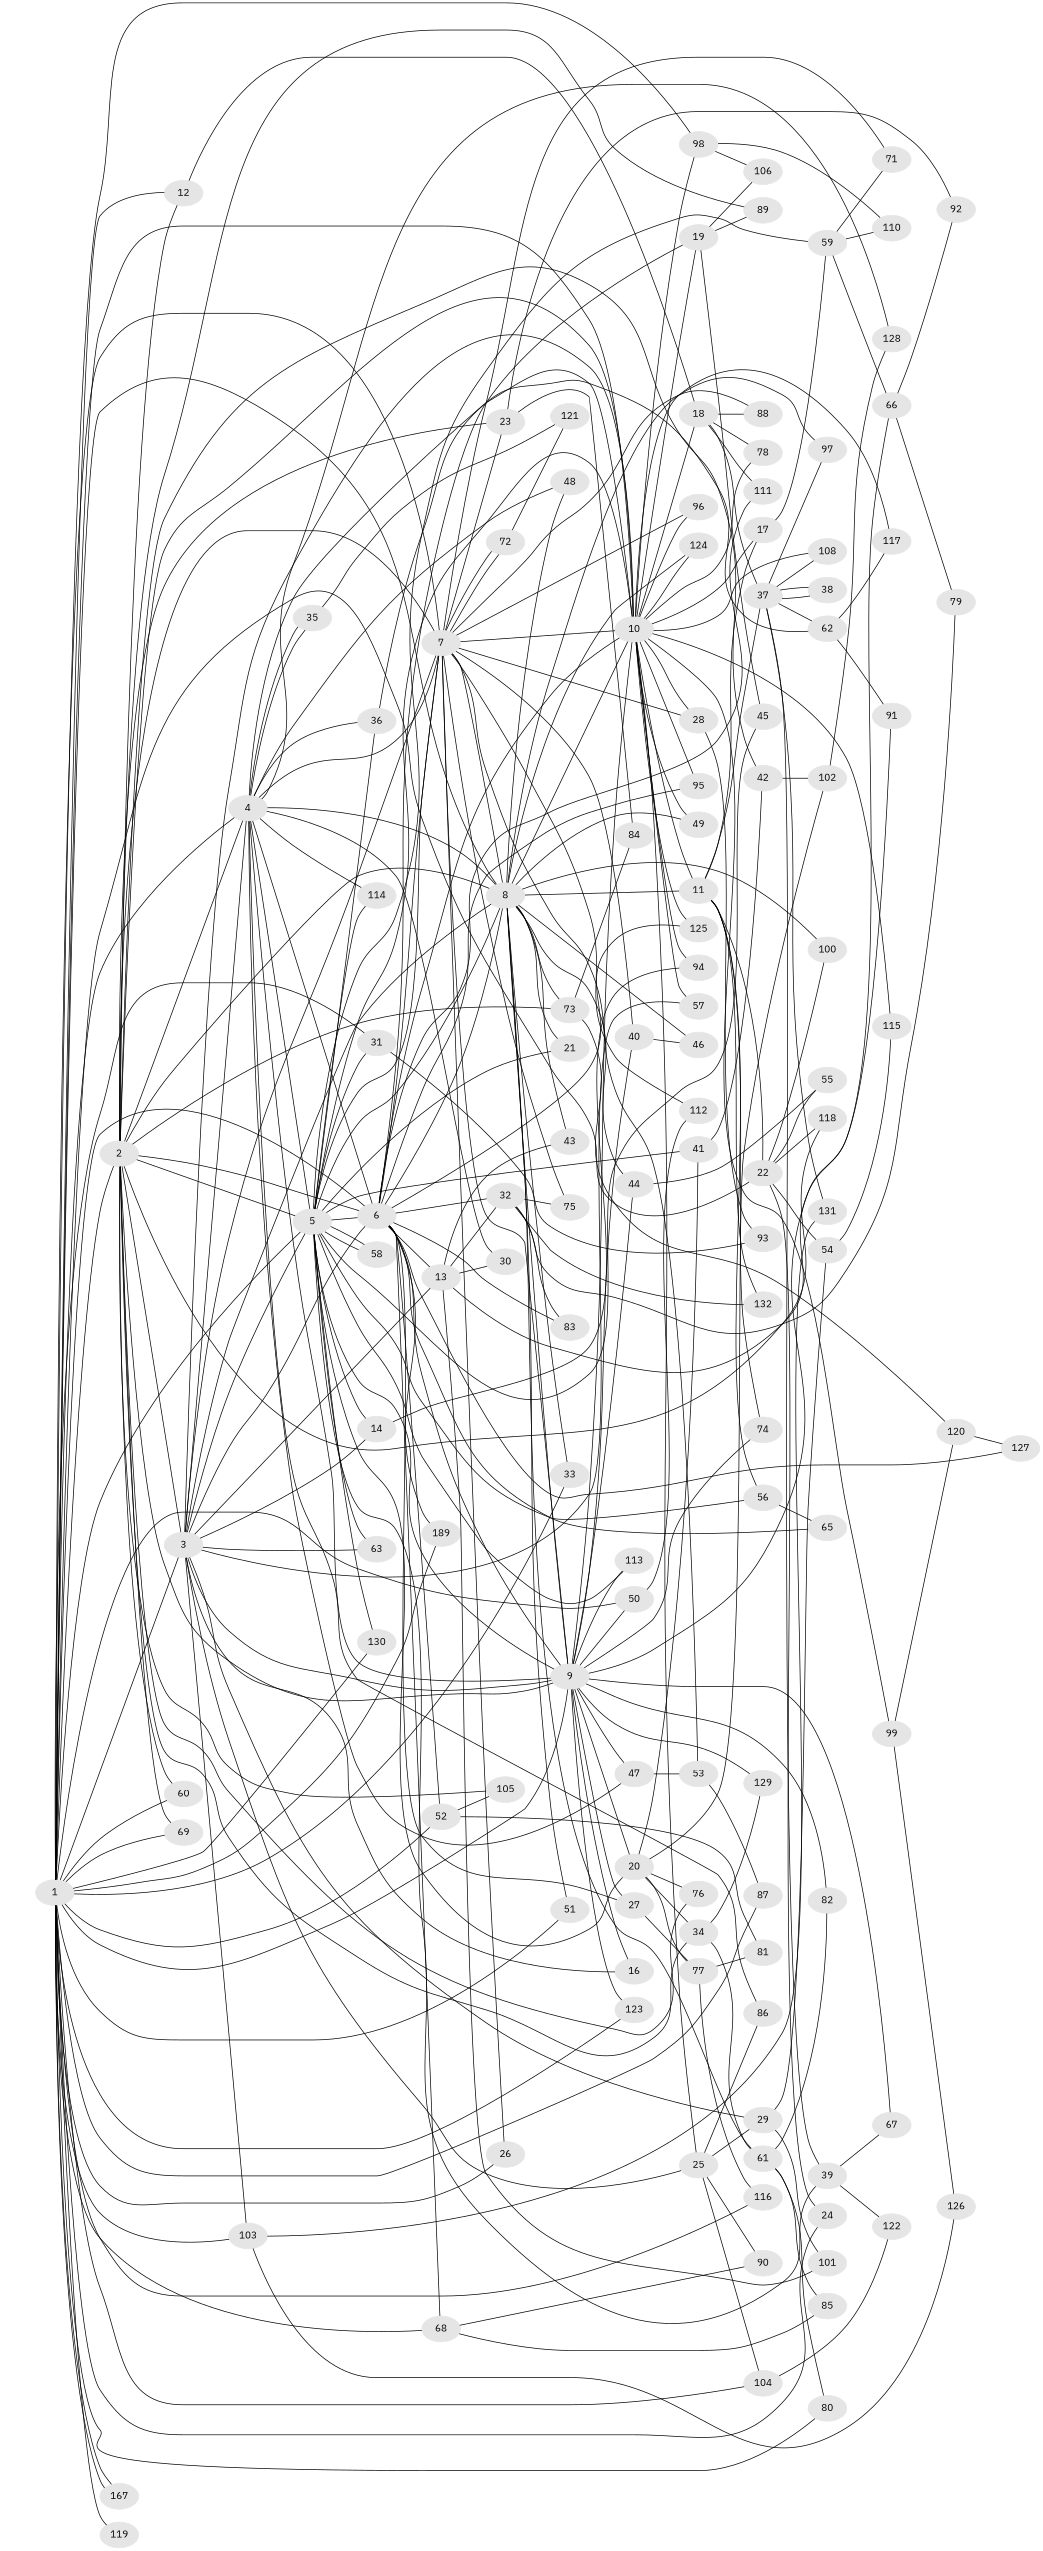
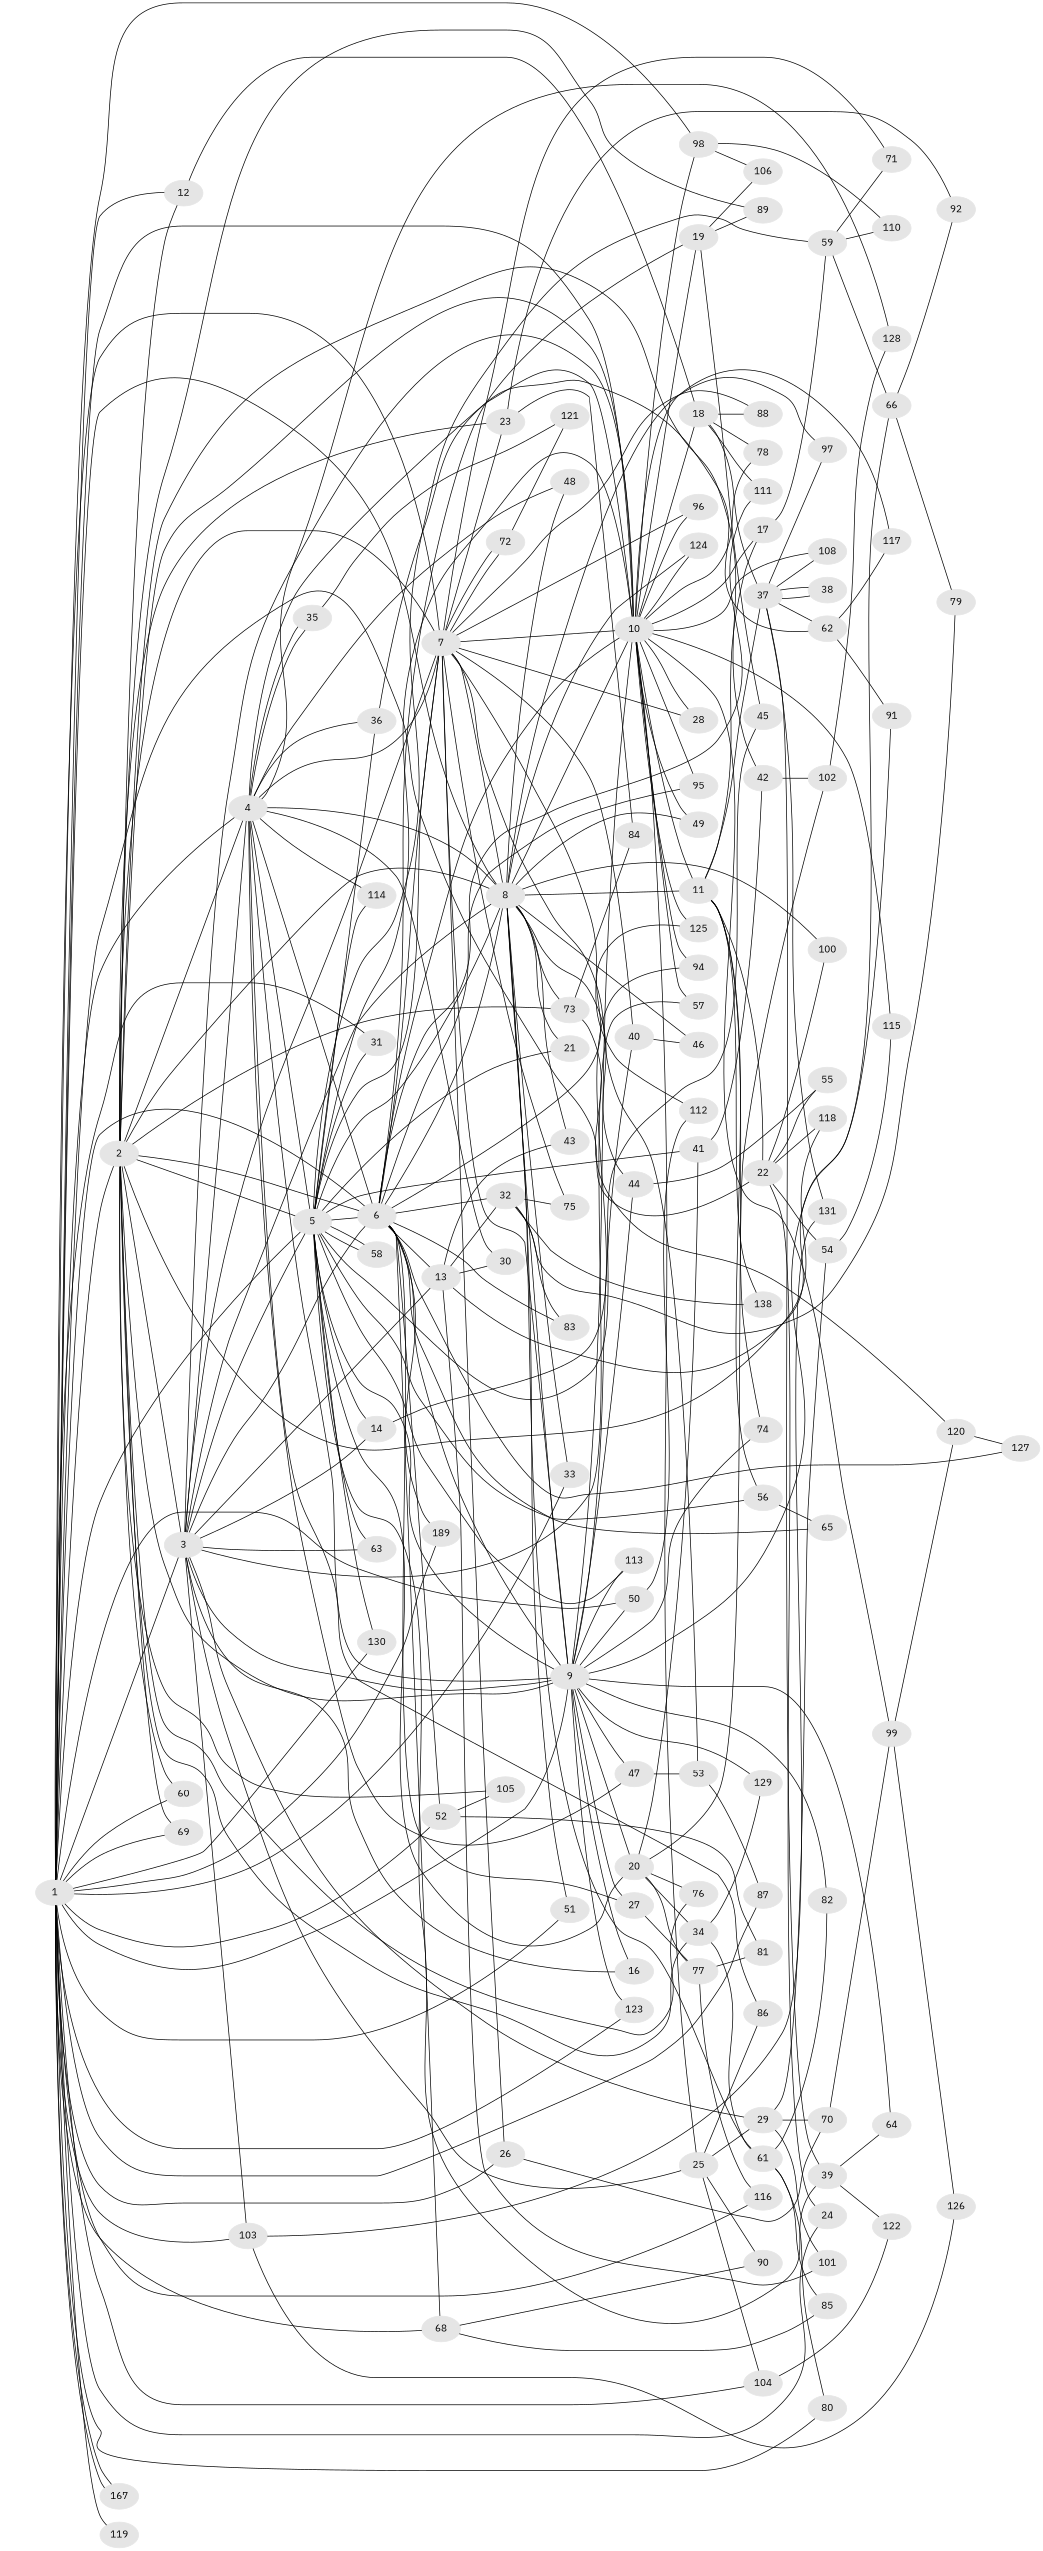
(763, 1239) -> none
(763, 1305) -> (763, 1305)
none -> (827, 2120)
(892, 2125) -> (892, 2125)
